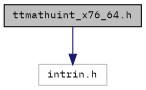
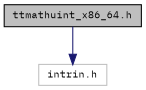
(73, 16) -> (73, 16)
